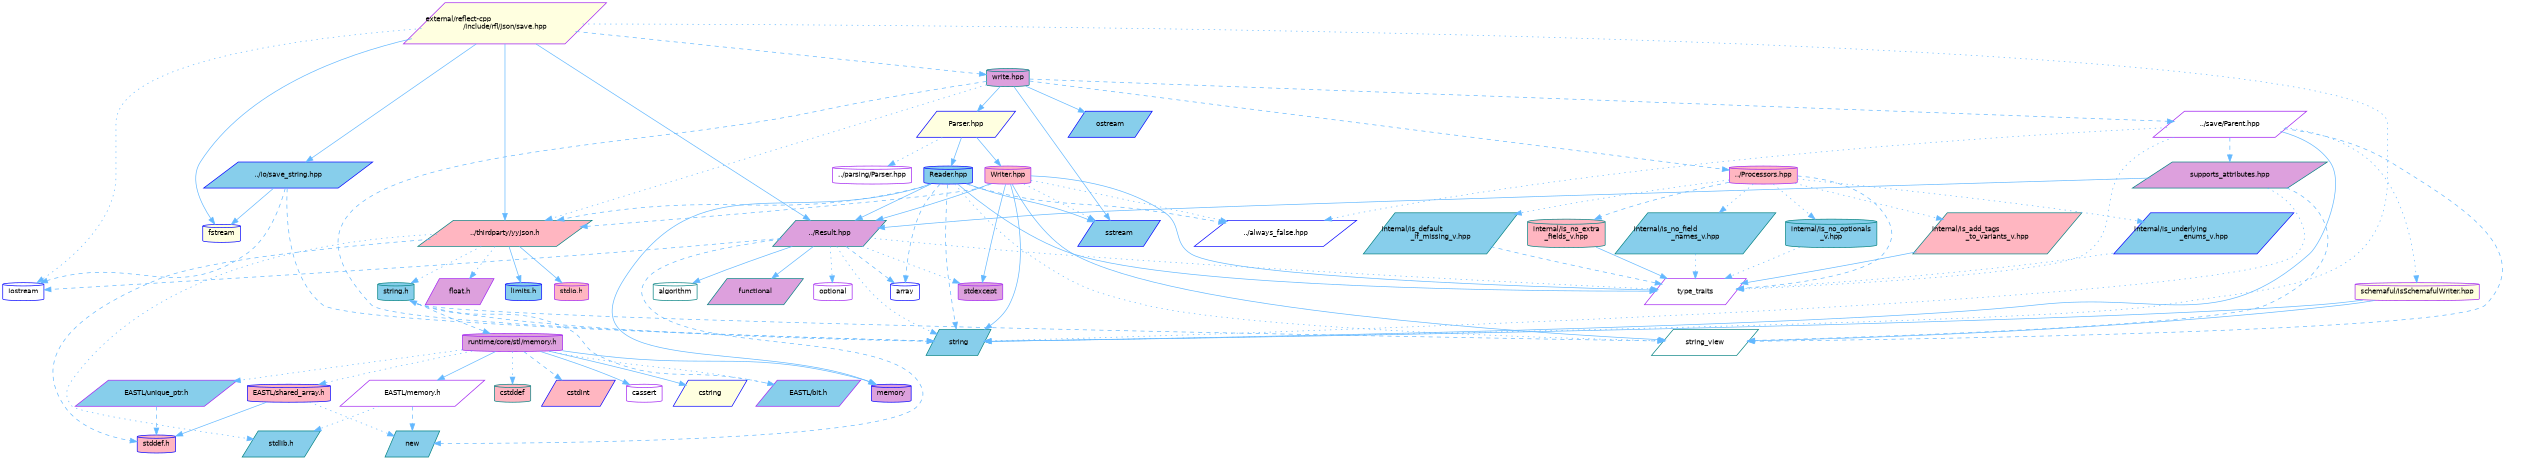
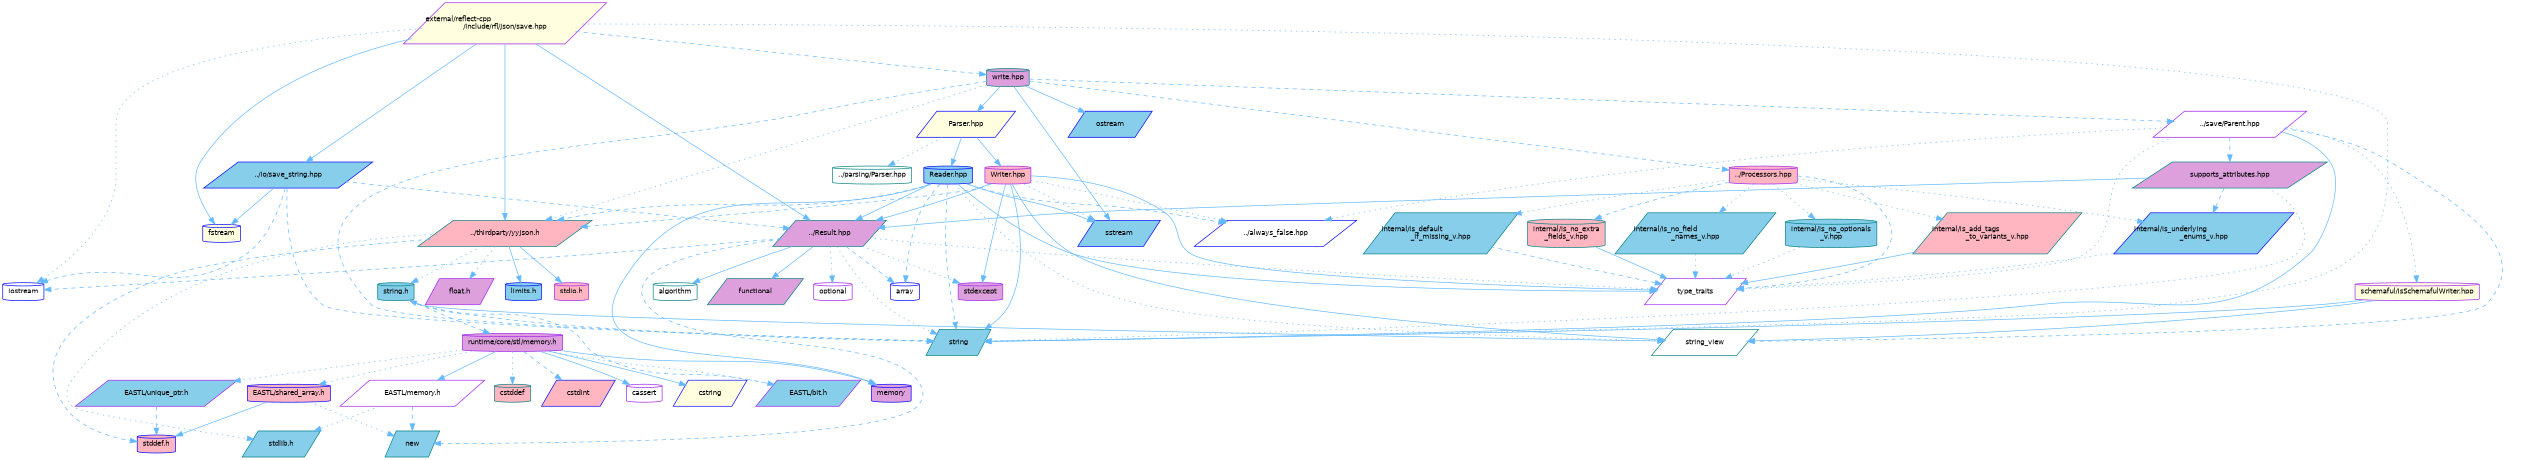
(872, 175) -> (872, 175)
none -> (564, 205)
(2094, 326) -> (2220, 197)
(1033, 329) -> (1033, 329)
